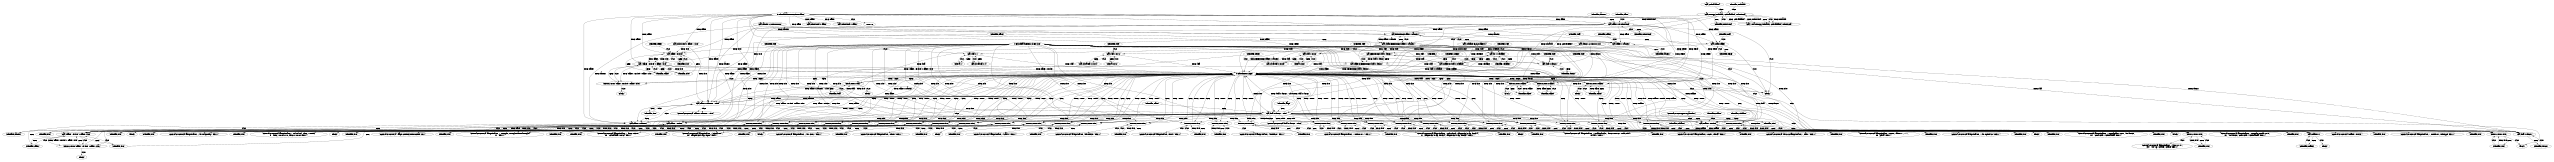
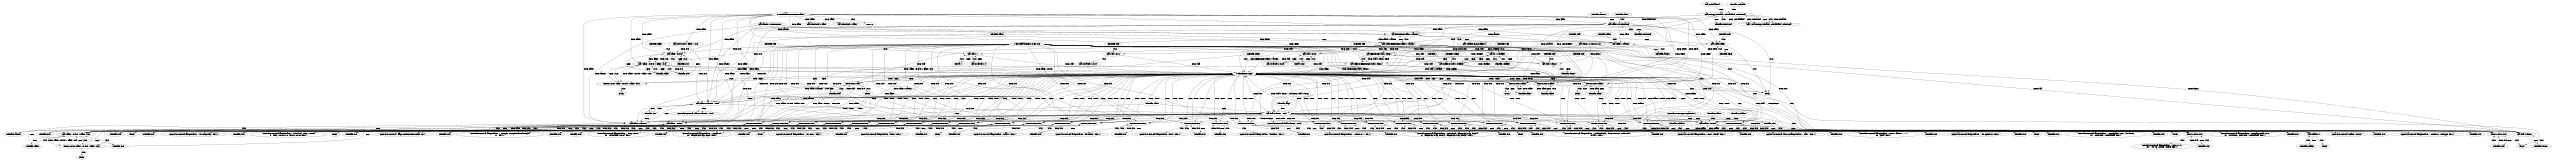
(1265, 39) -> (1265, 39)
(1096, 57) -> none
(1112, 64) -> none
